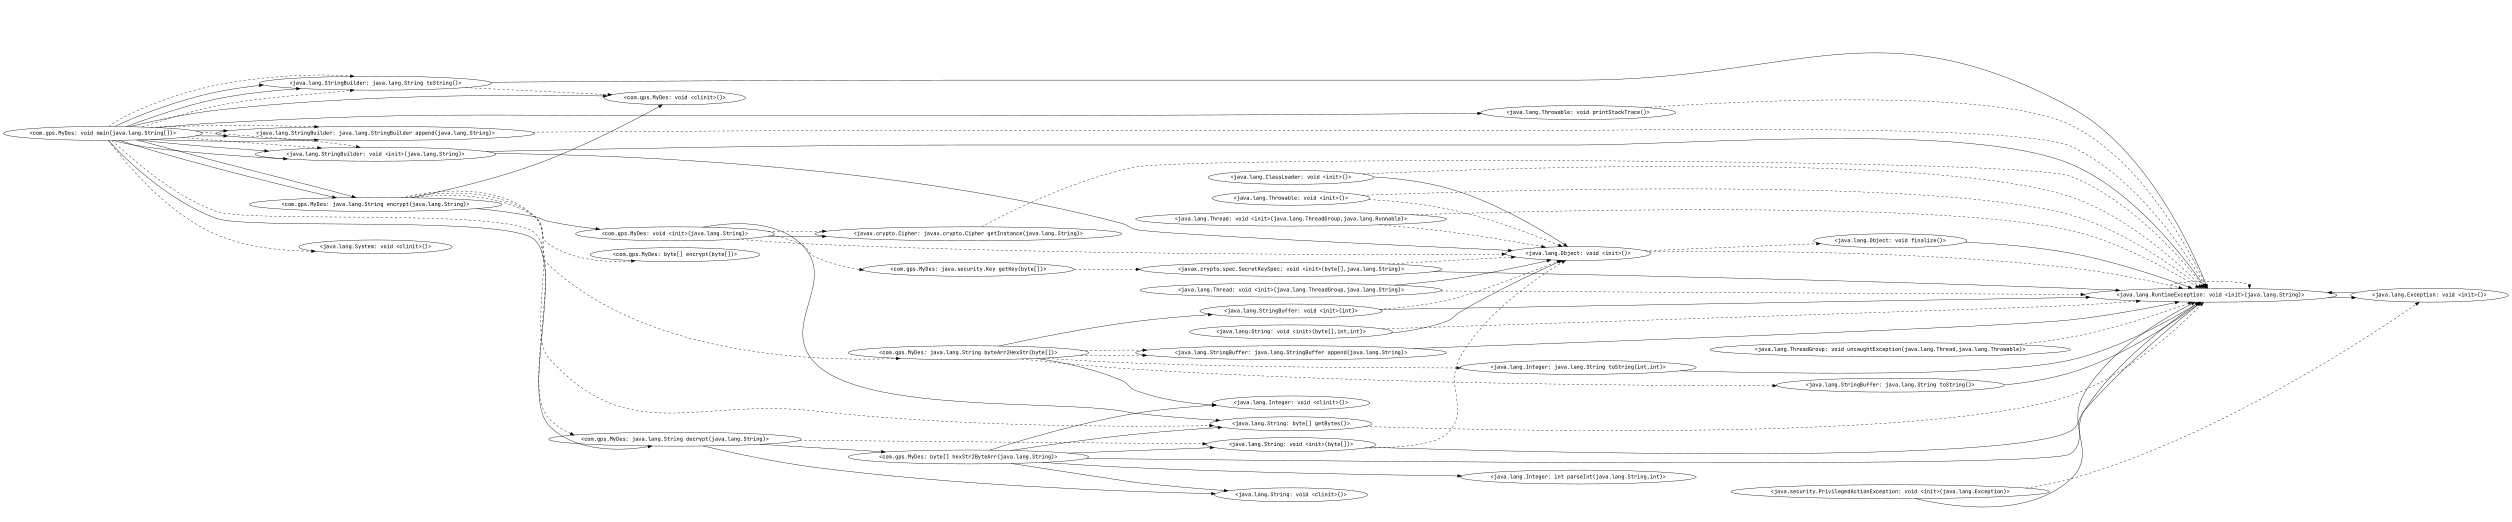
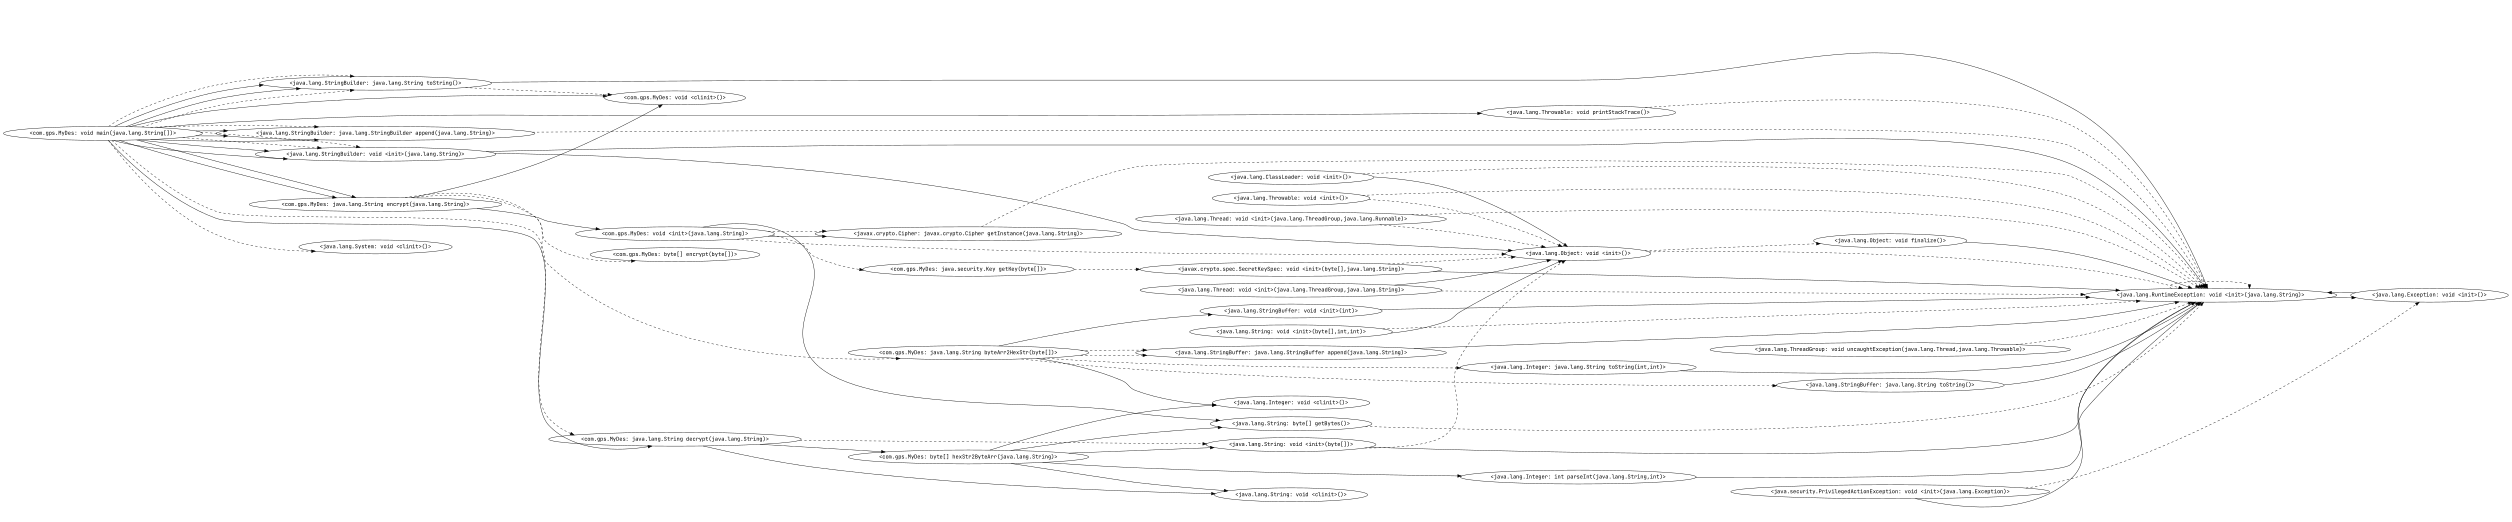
(1470, 294) -> none
(729, 410) -> none
(1679, 463) -> (1992, 474)
